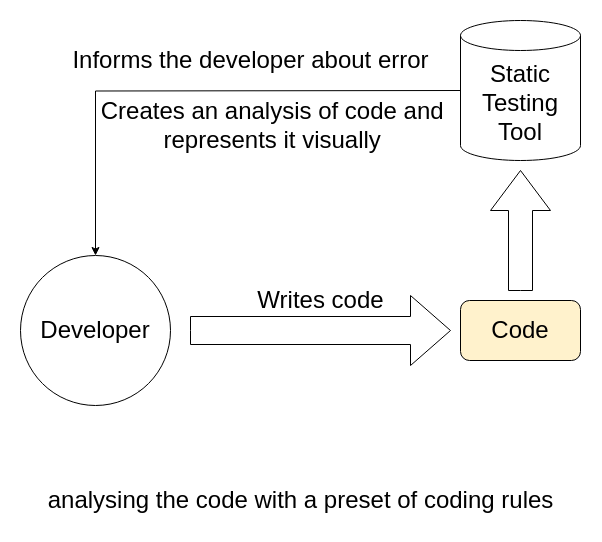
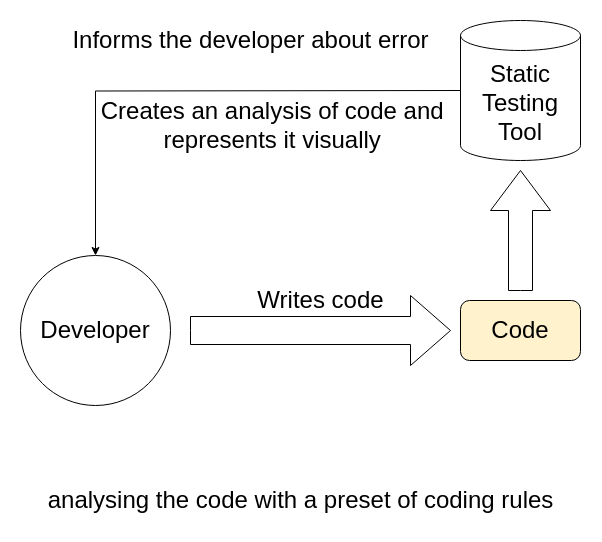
(251, 61) -> (251, 41)
